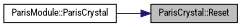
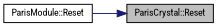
(60, 13) -> (48, 13)
